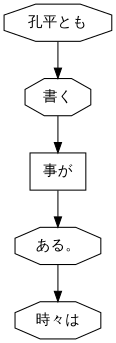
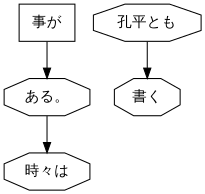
(58, 129) -> none
